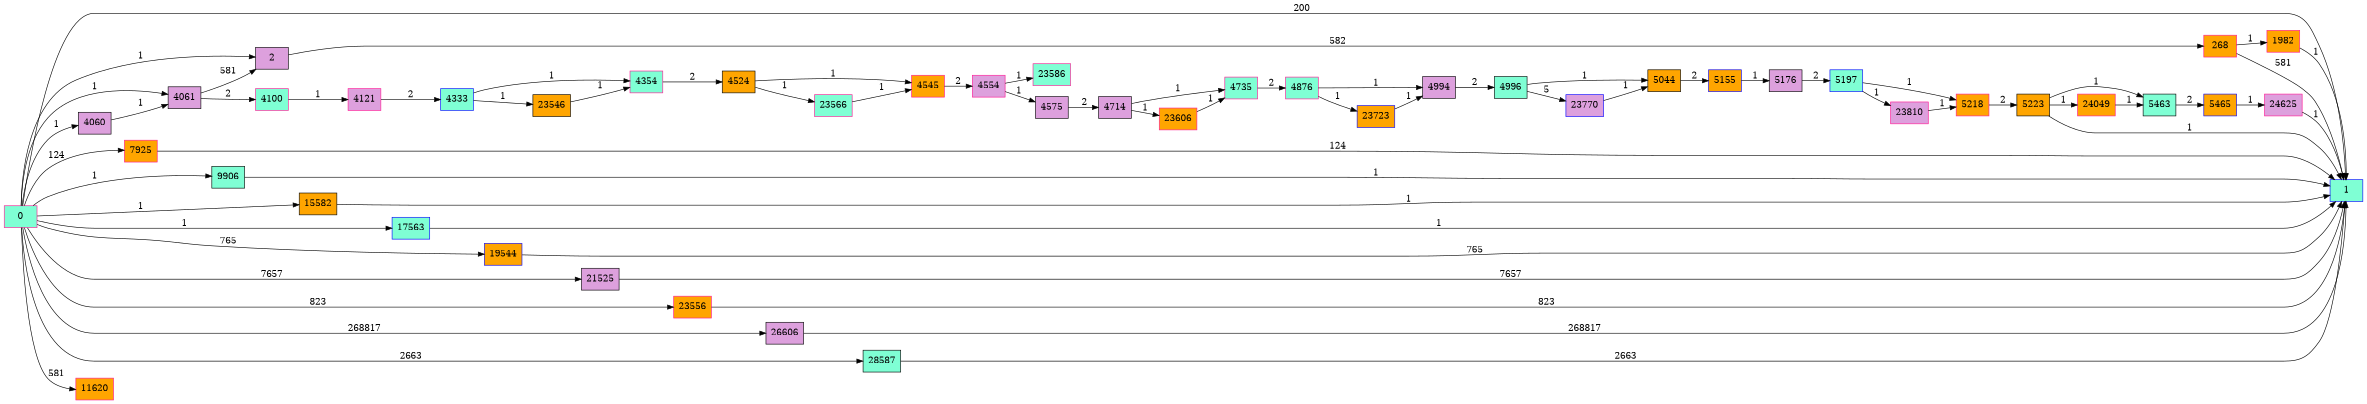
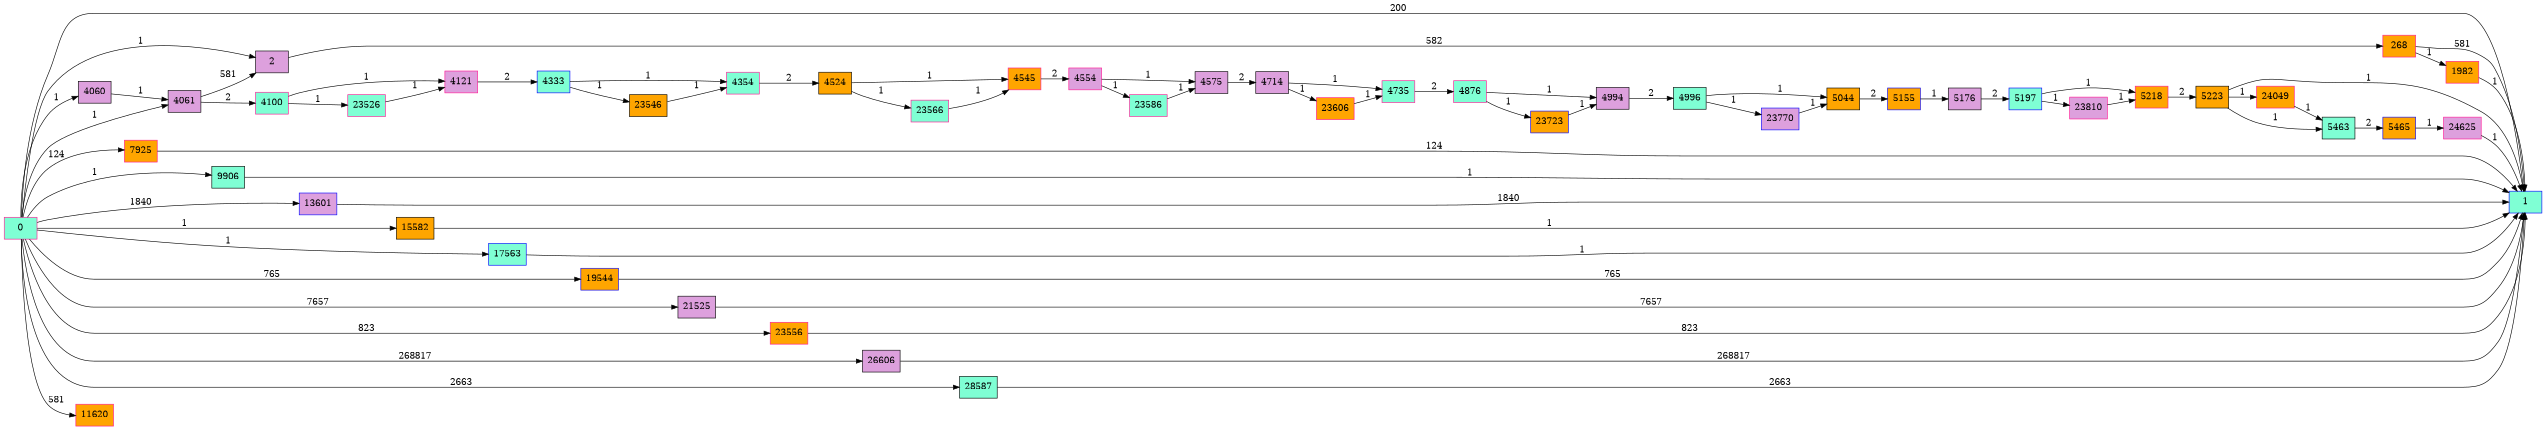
(1546, 90) -> (1734, 100)
none -> (1178, 95)
none -> (367, 106)
none -> (318, 204)
